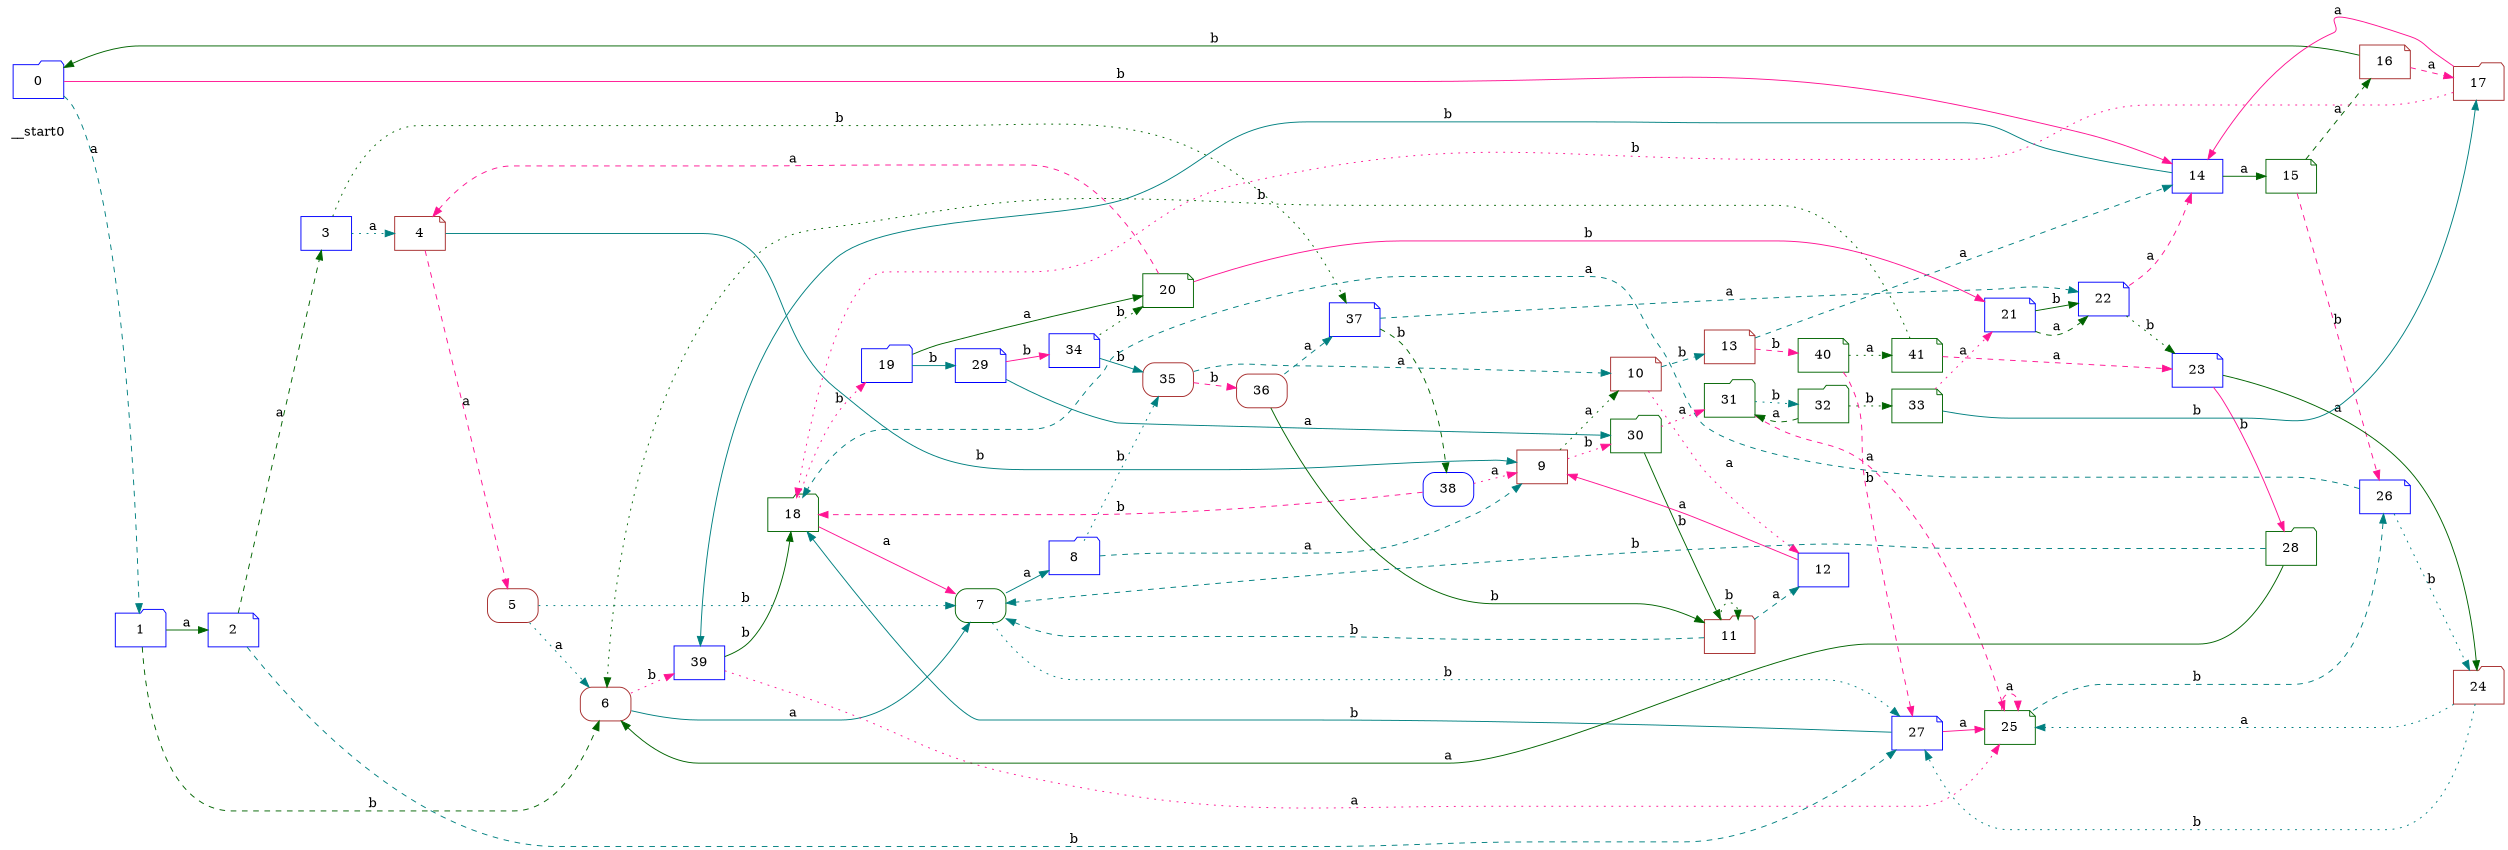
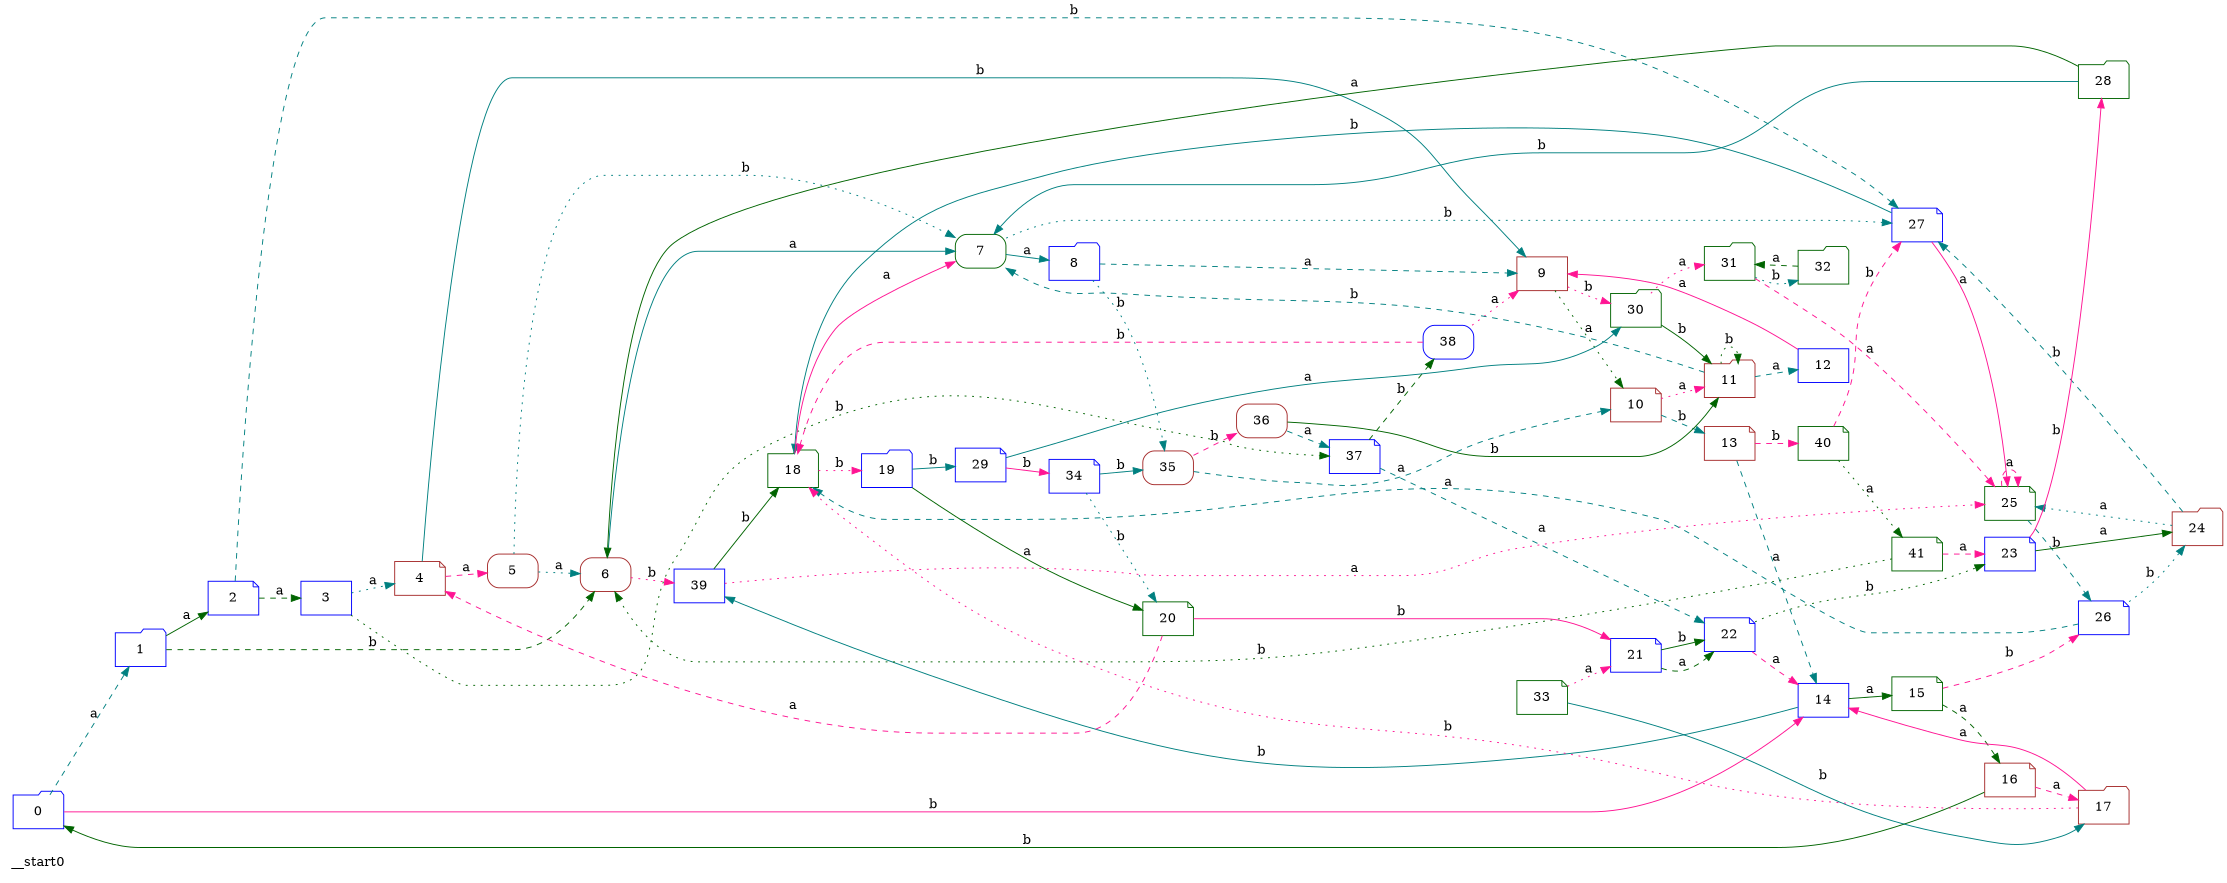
(1117, 323) -> (1119, 544)
(1866, 406) -> none
(1711, 477) -> (1678, 394)
(1640, 552) -> (1540, 153)
(2224, 830) -> (2062, 370)
